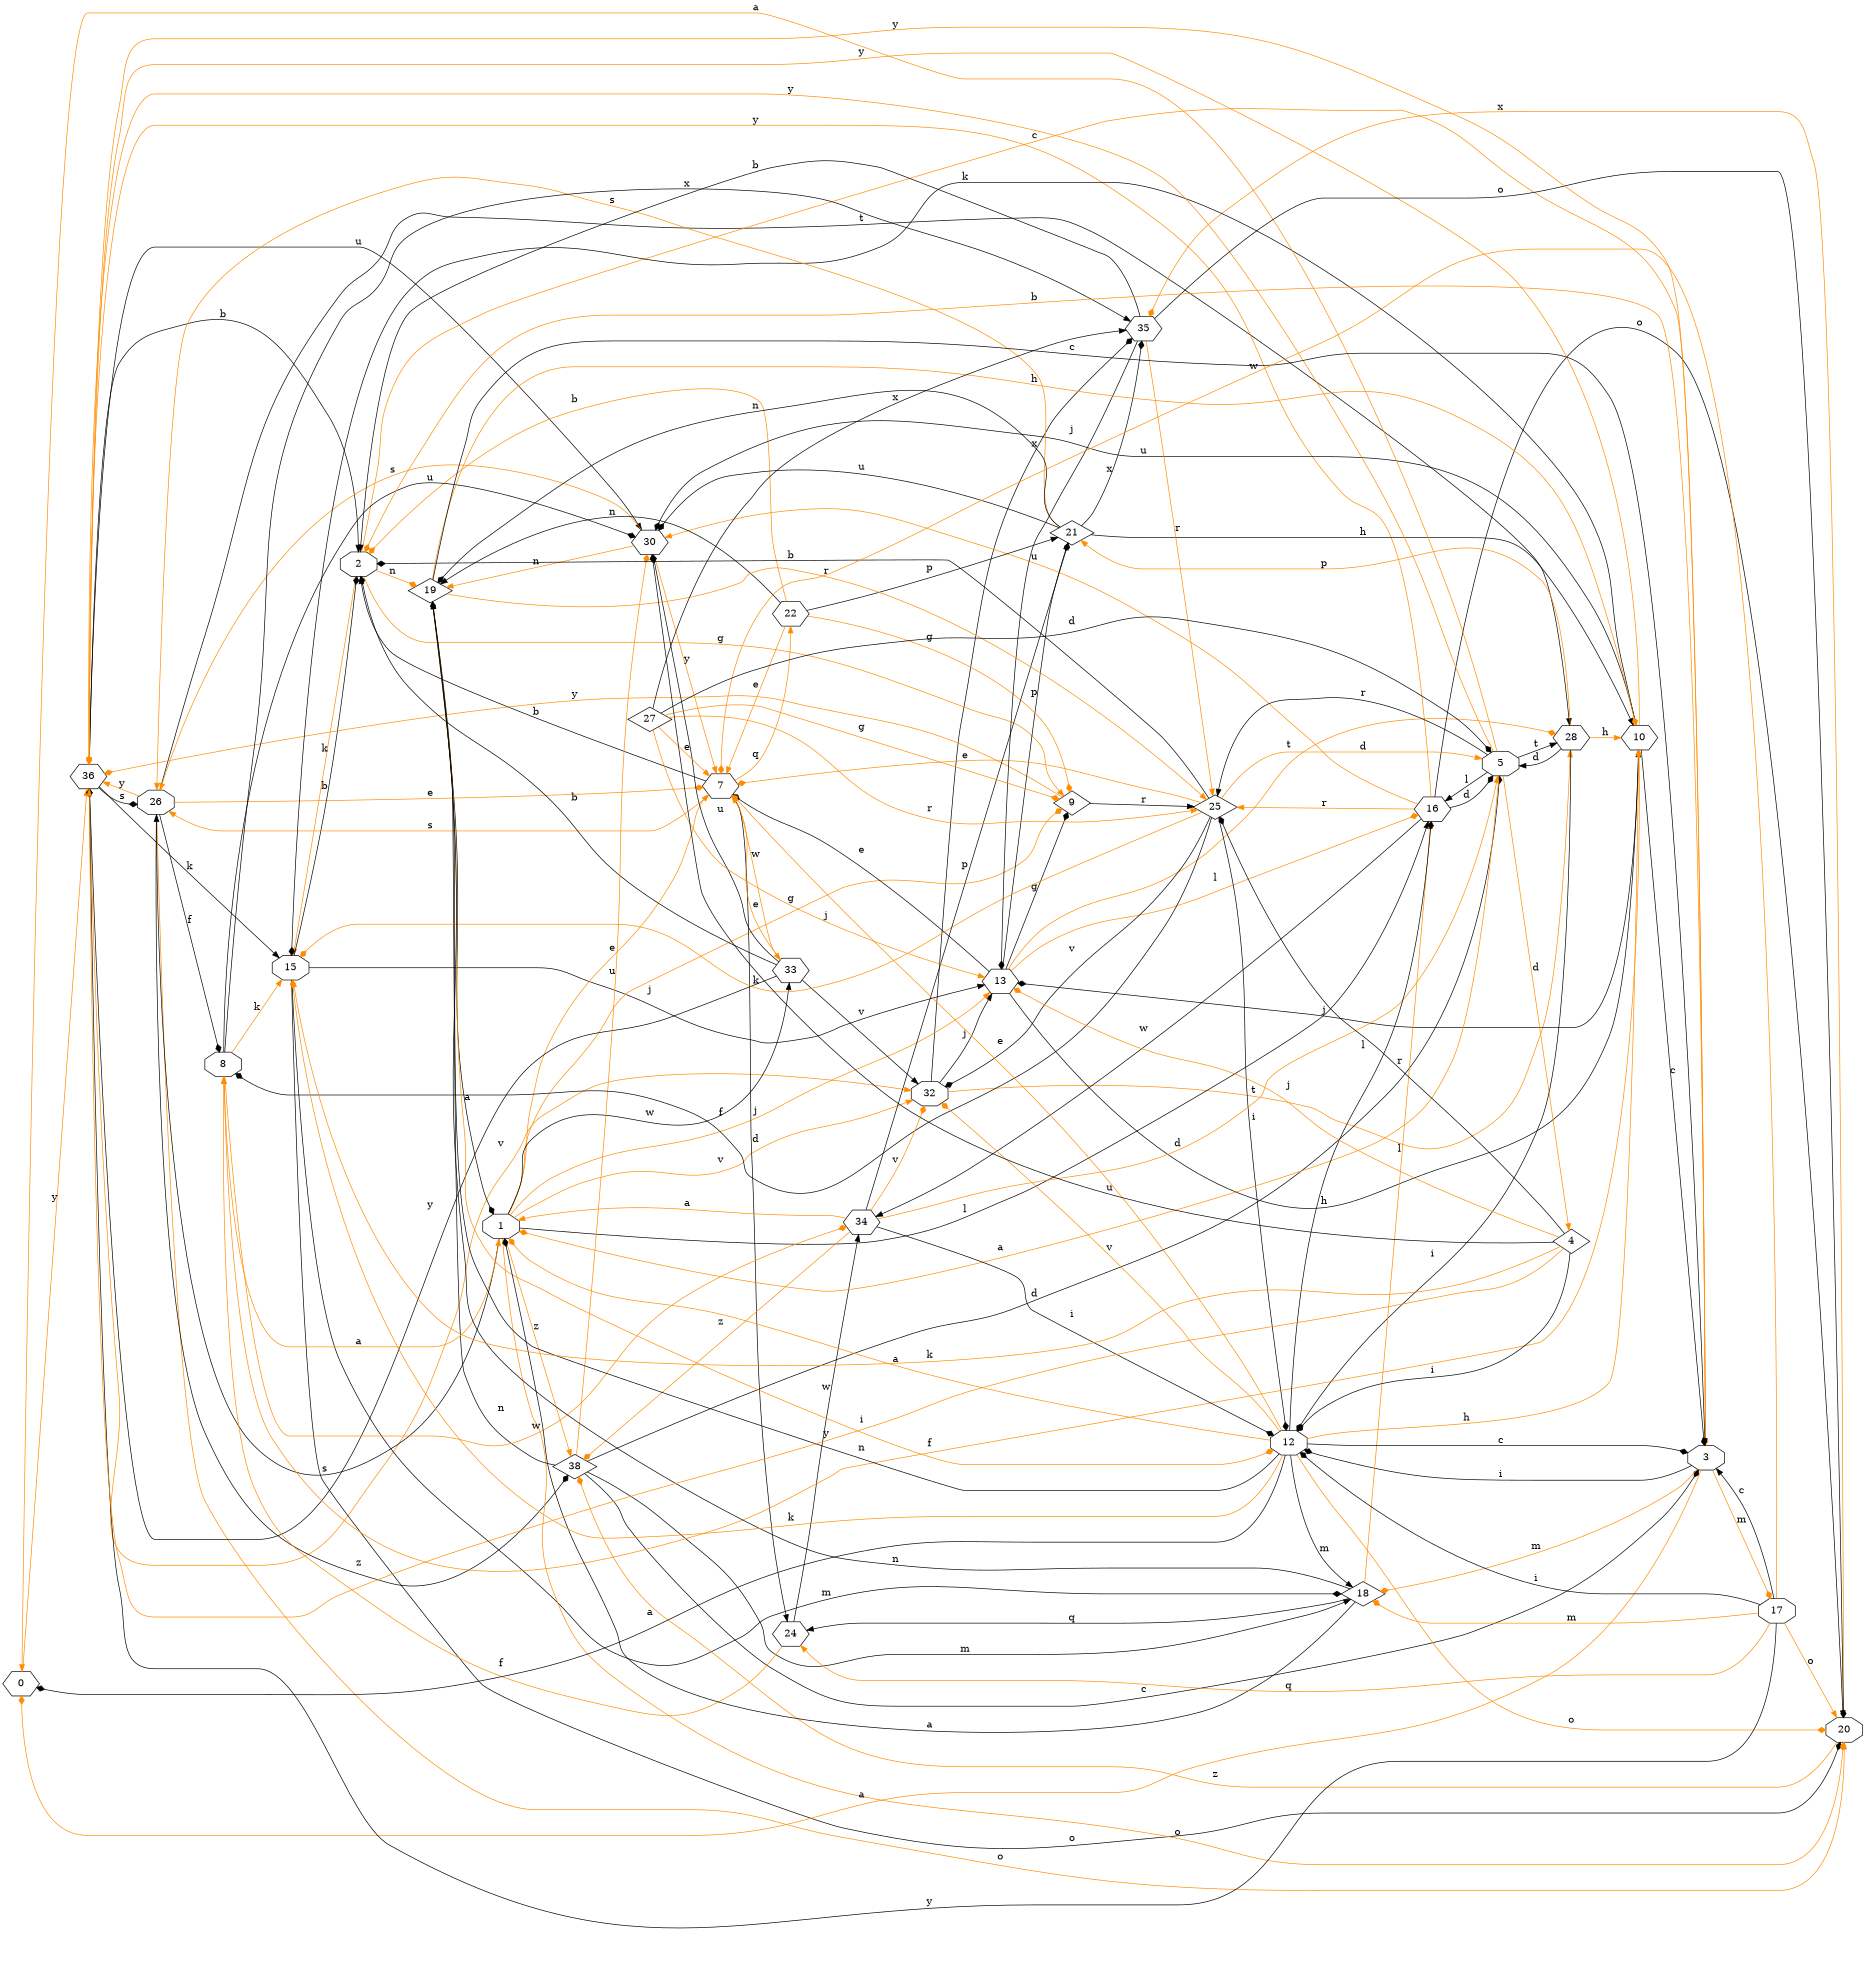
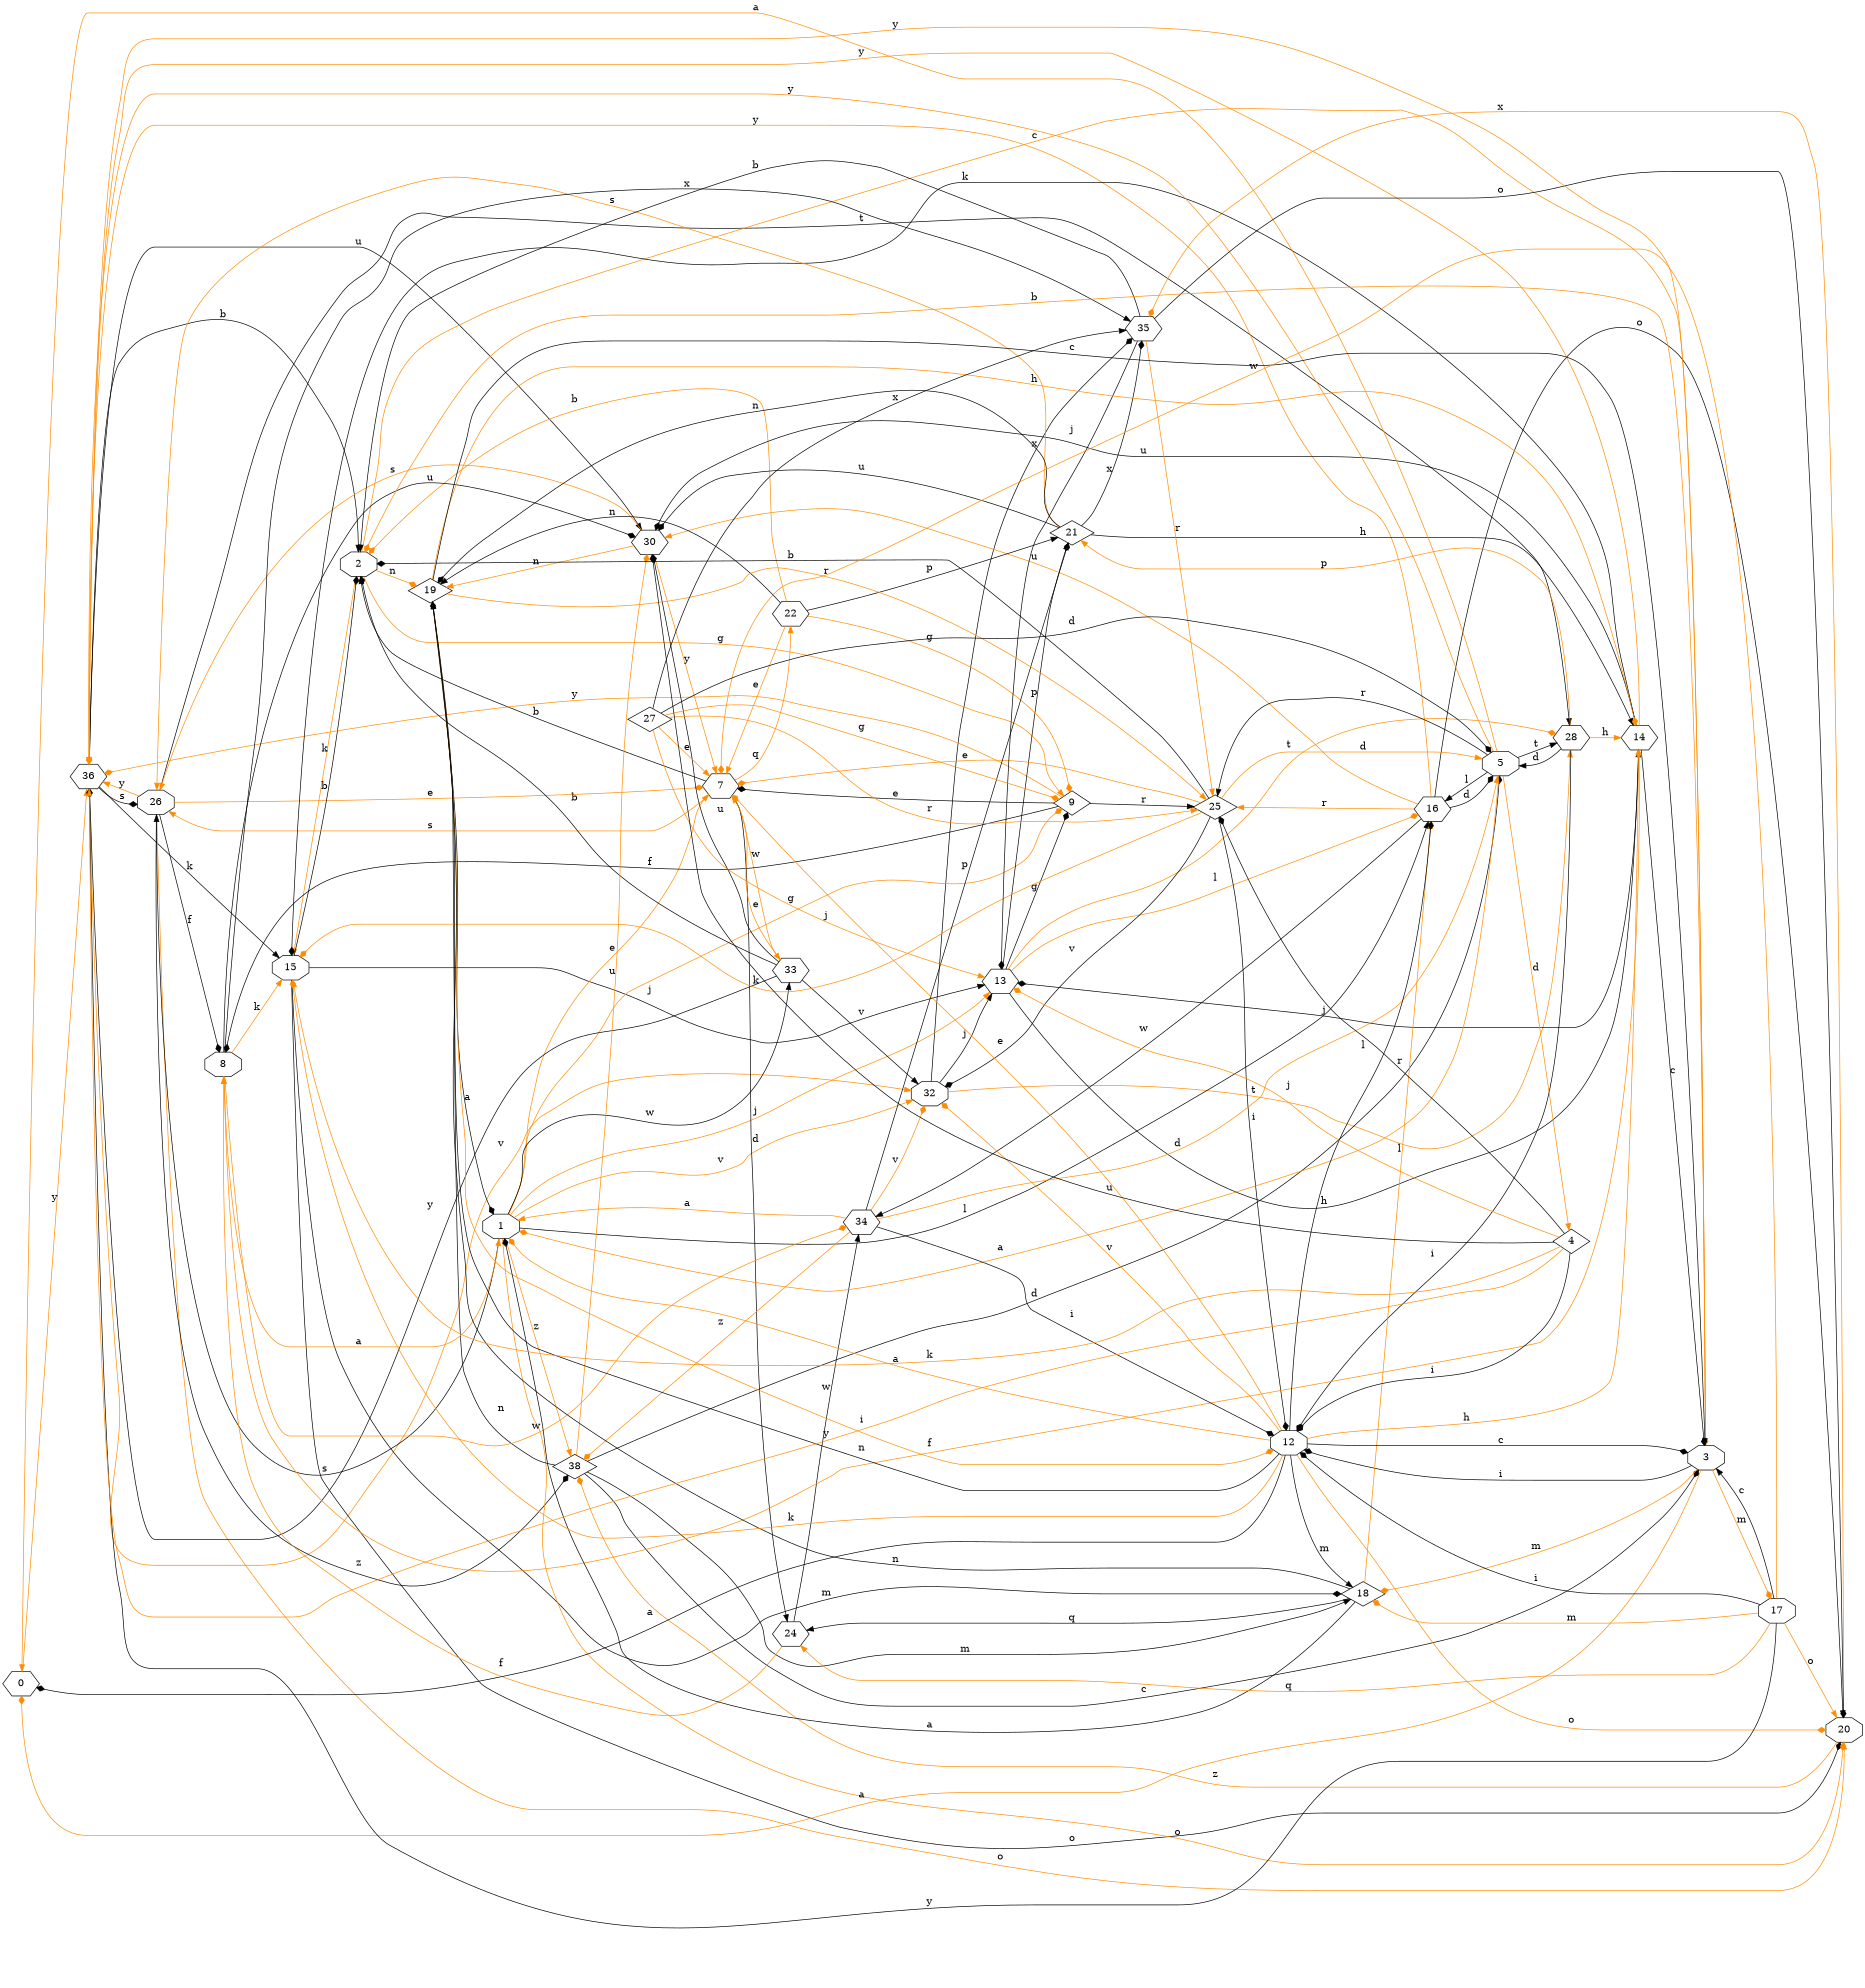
(1639, 738) -> (1639, 738)
(872, 875) -> (900, 799)
(791, 1192) -> (596, 866)
